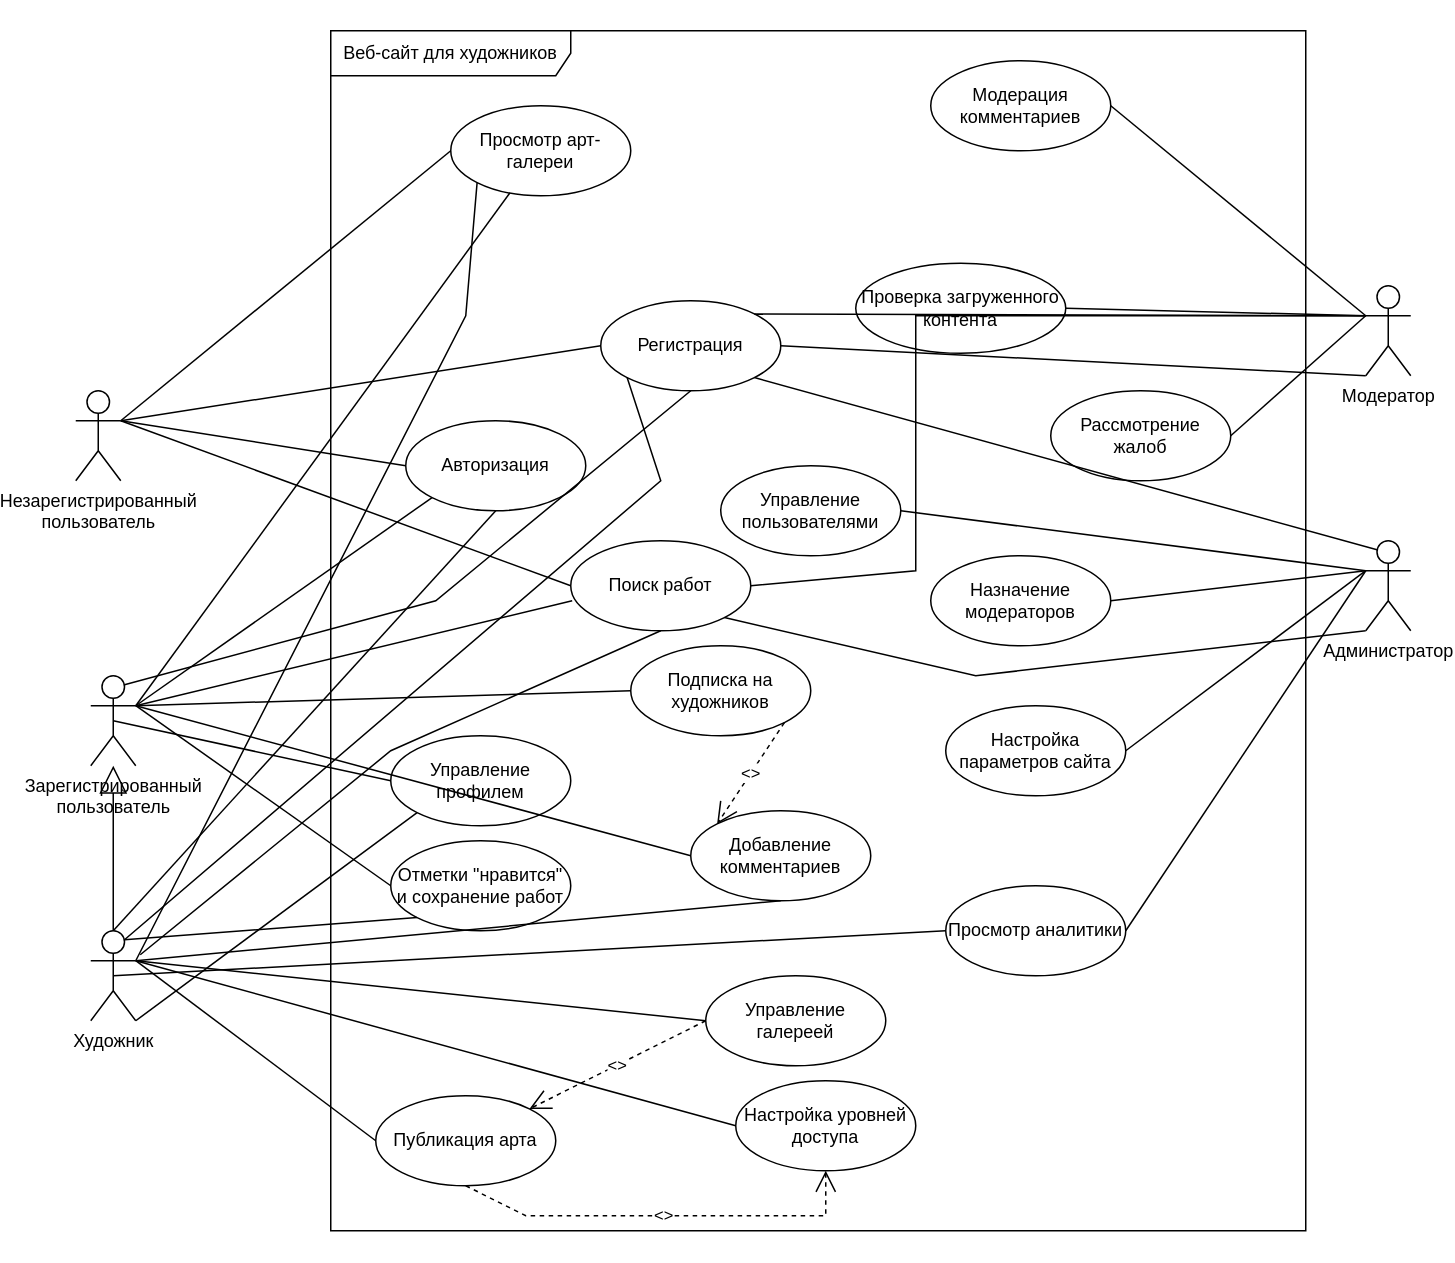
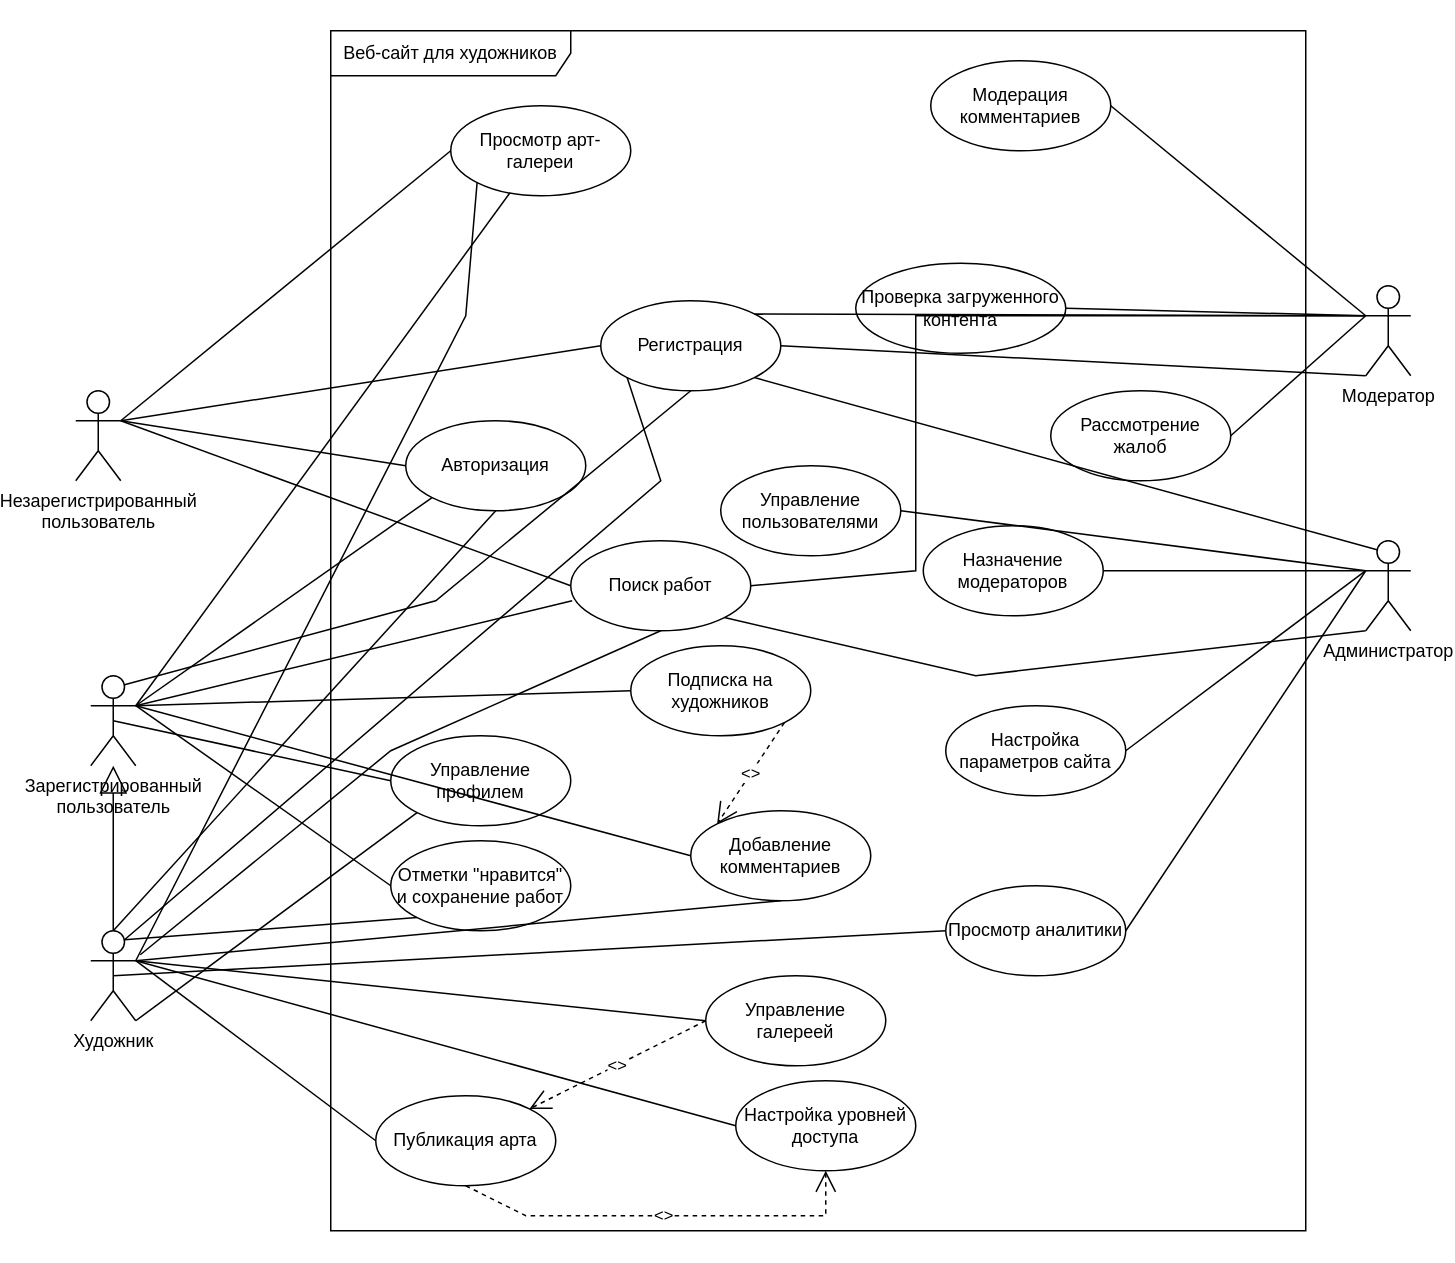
(1021, 601) -> (1013, 571)
